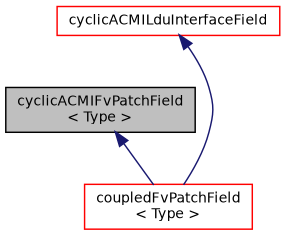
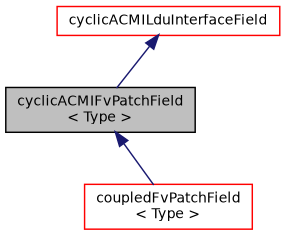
(212, 116) -> (133, 67)
